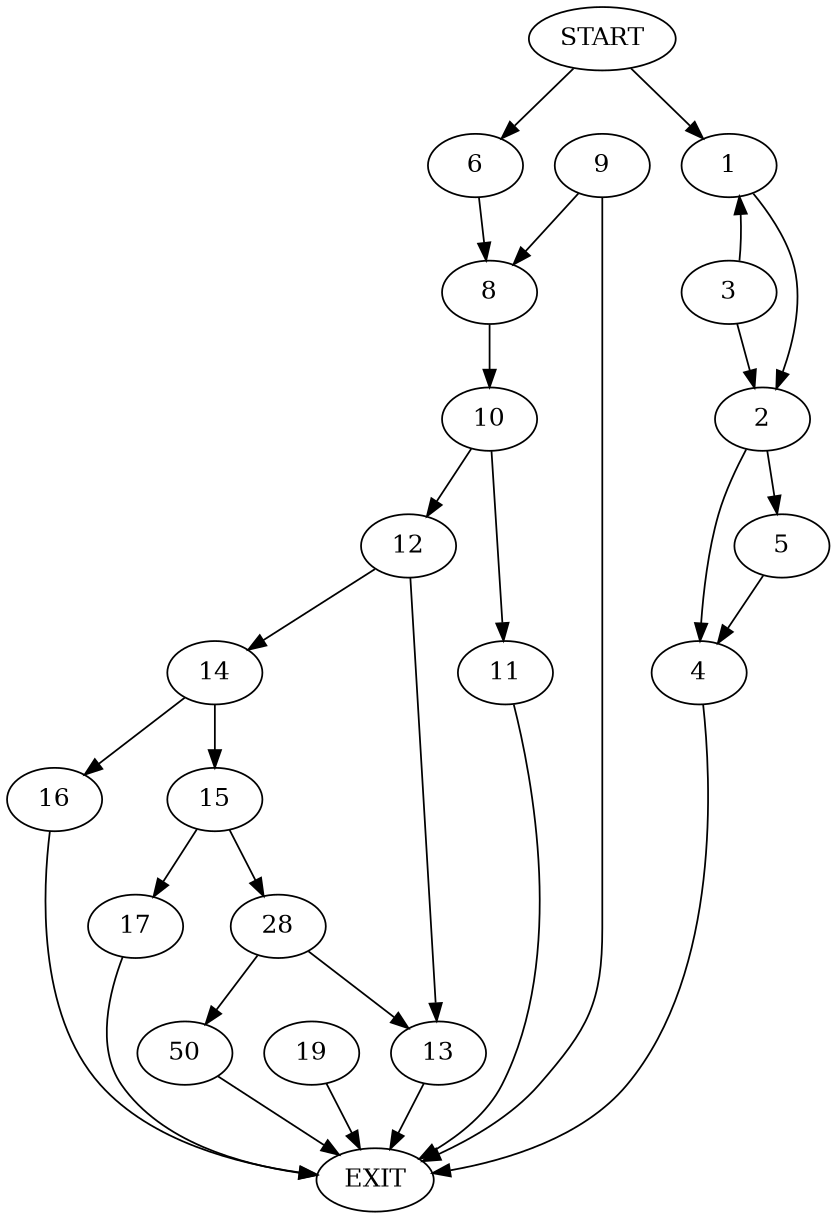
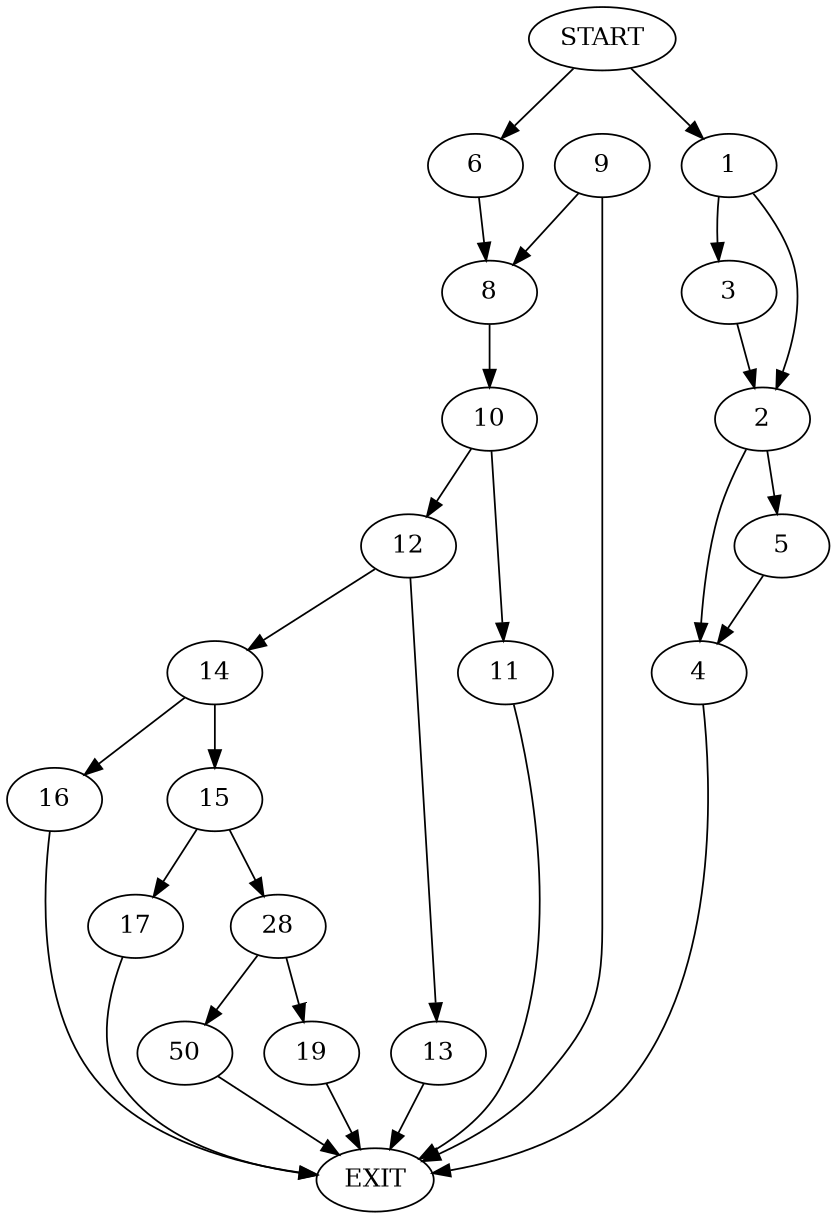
(741, 238) -> (717, 220)
(351, 984) -> (293, 981)
